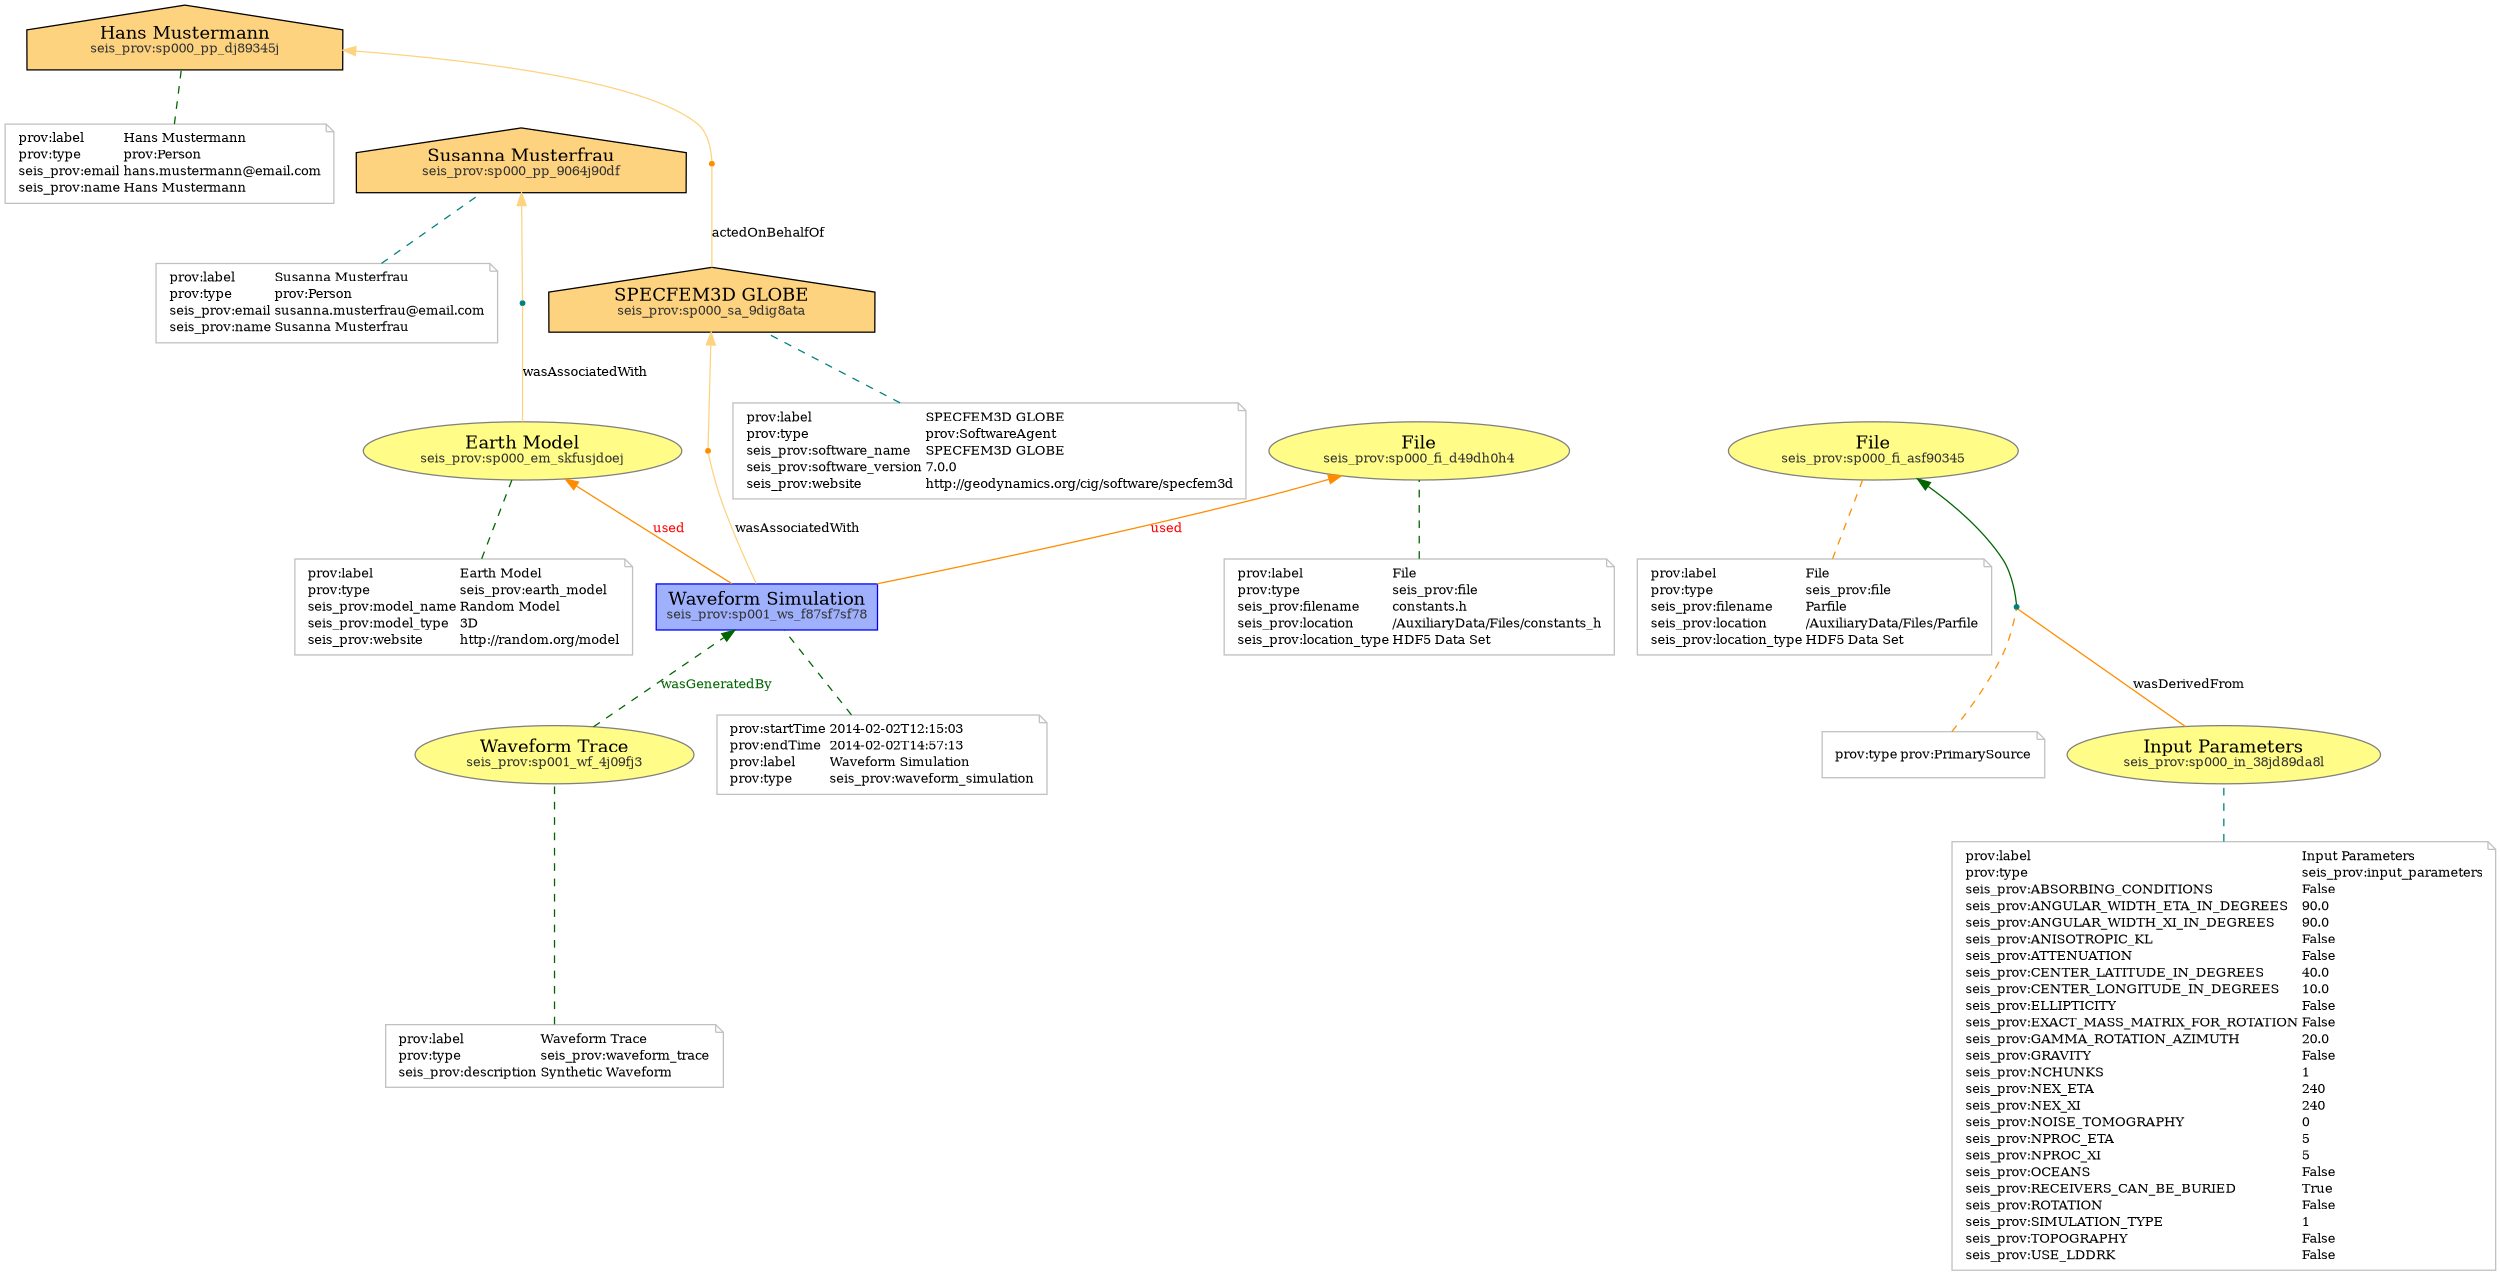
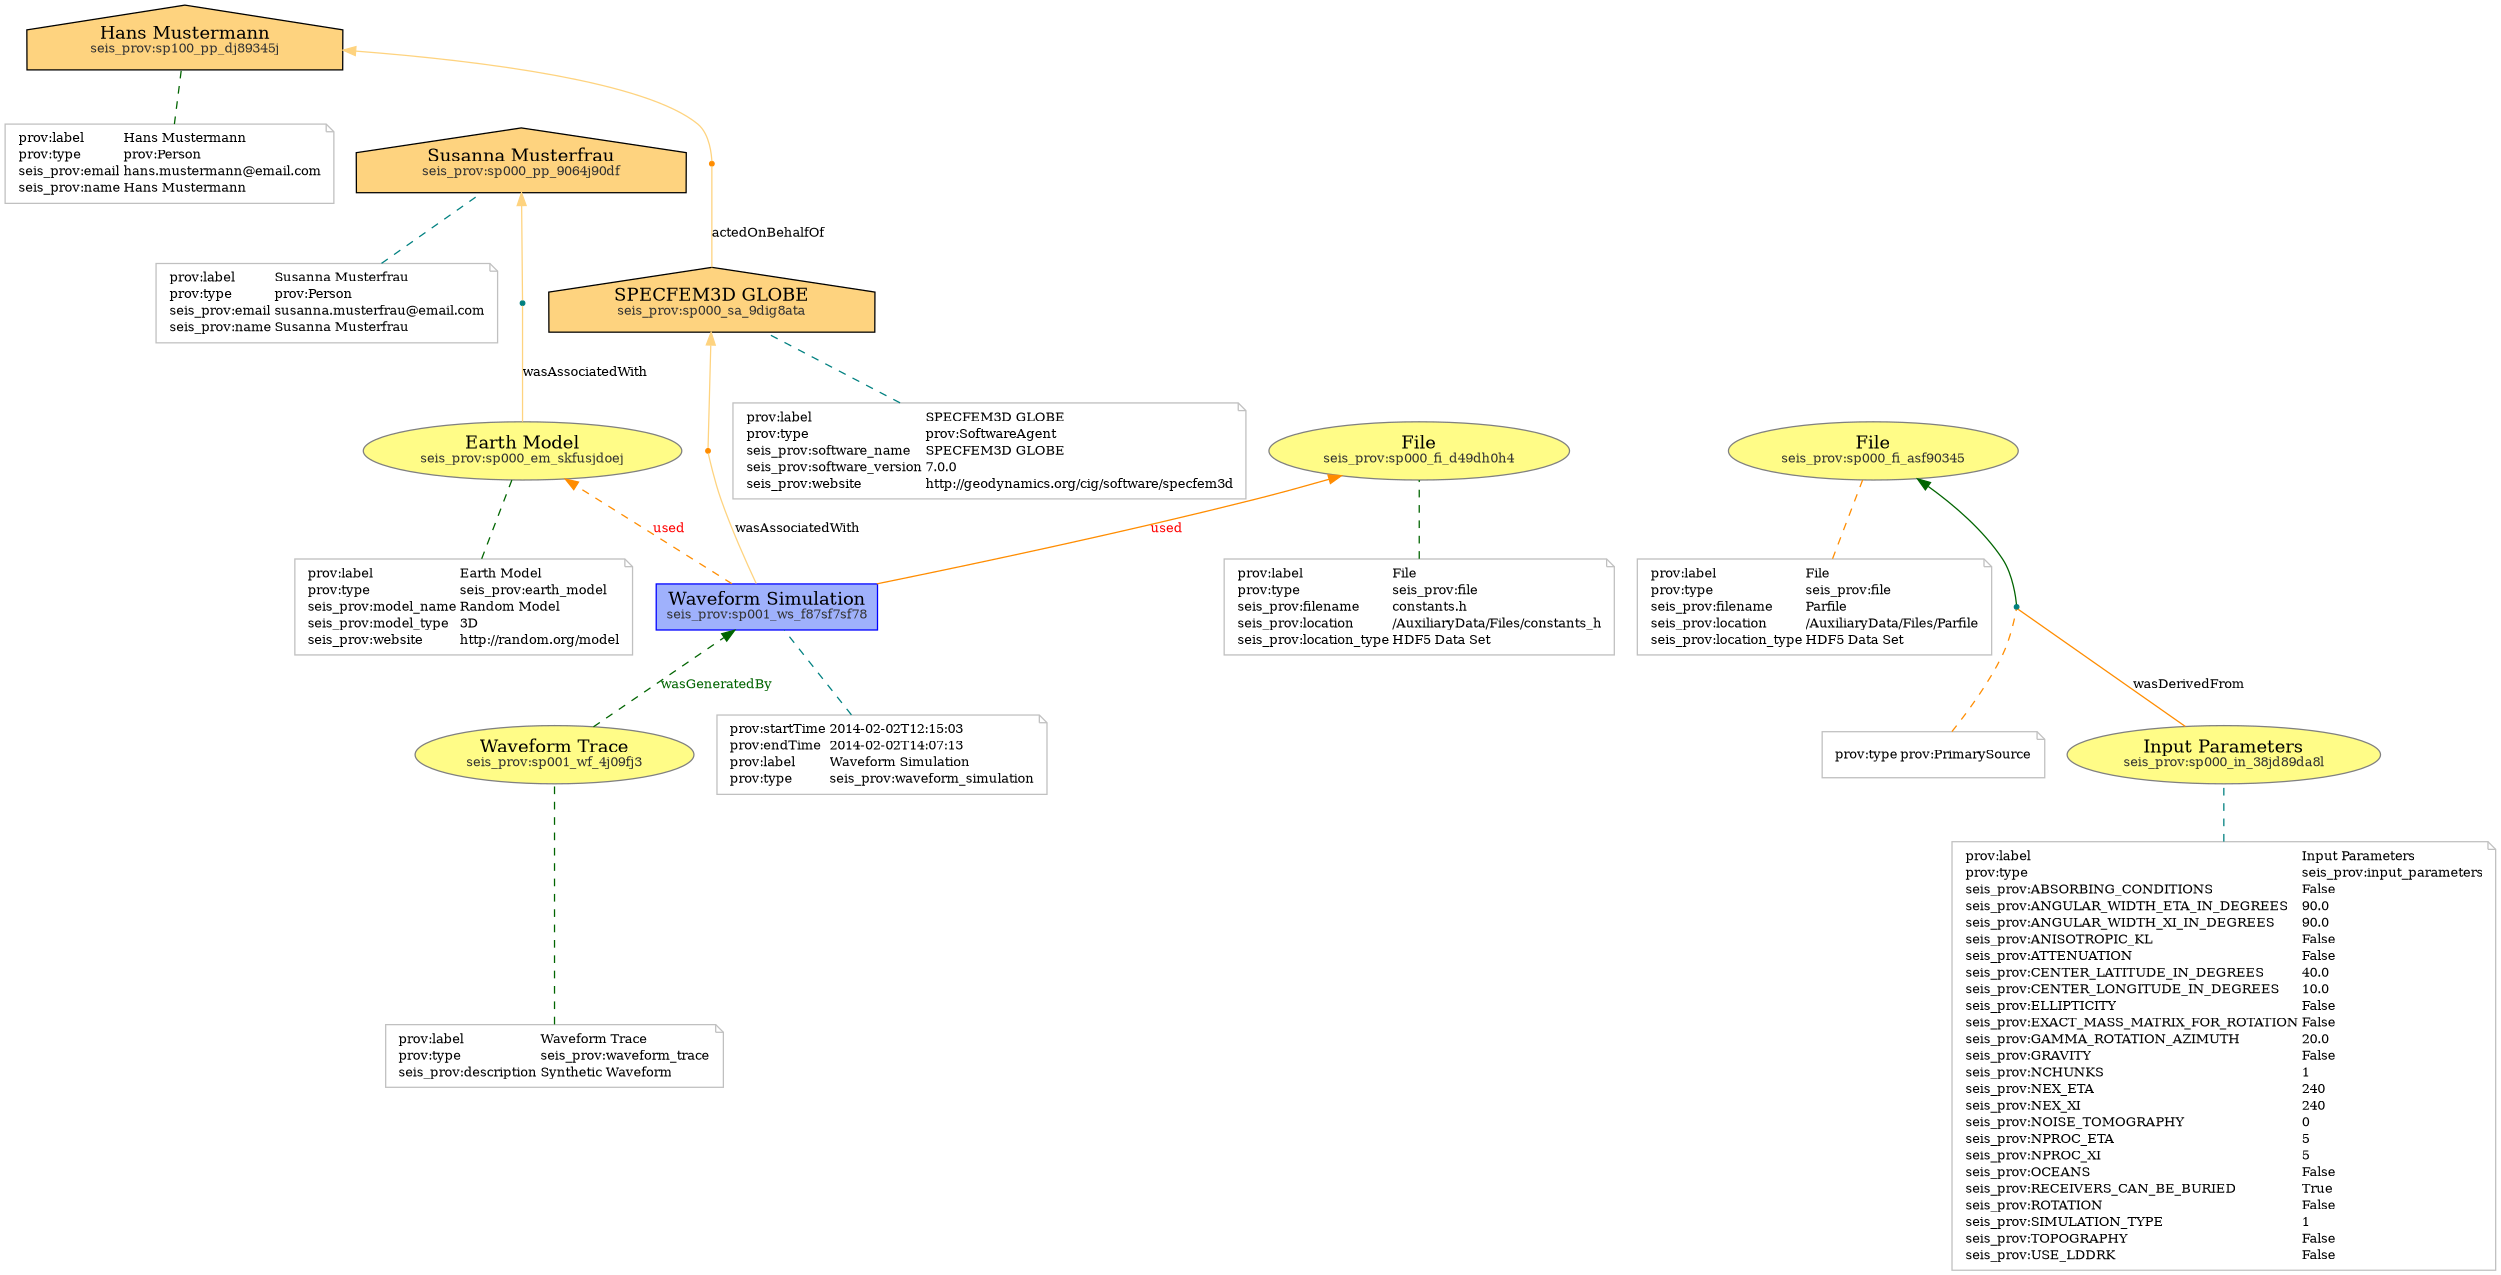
(185, 49) -> (185, 49)
(654, 535) -> (654, 535)
(818, 673) -> (818, 673)
(897, 746) -> (897, 746)
